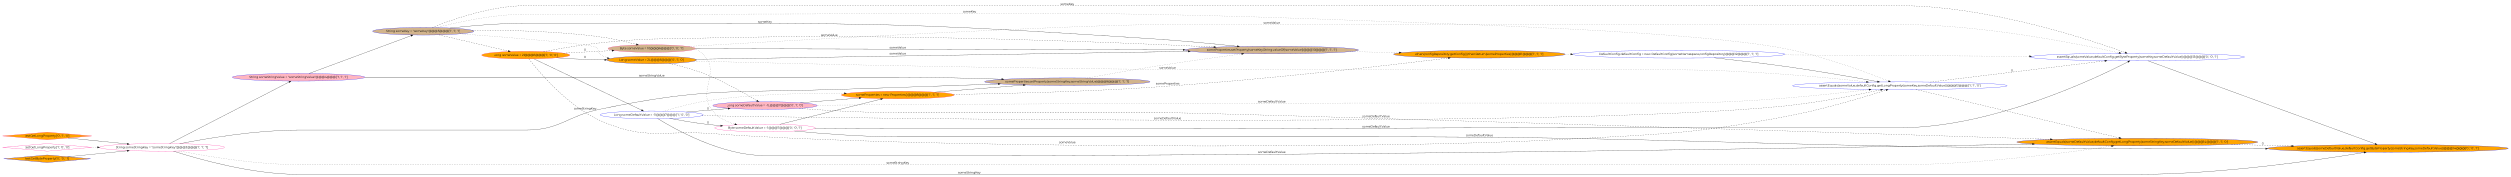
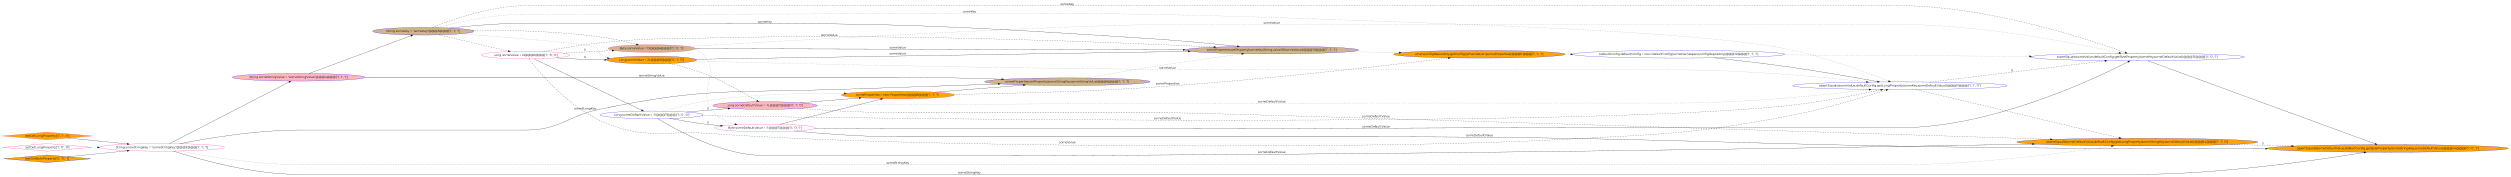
(526, 55) -> (526, 55)
